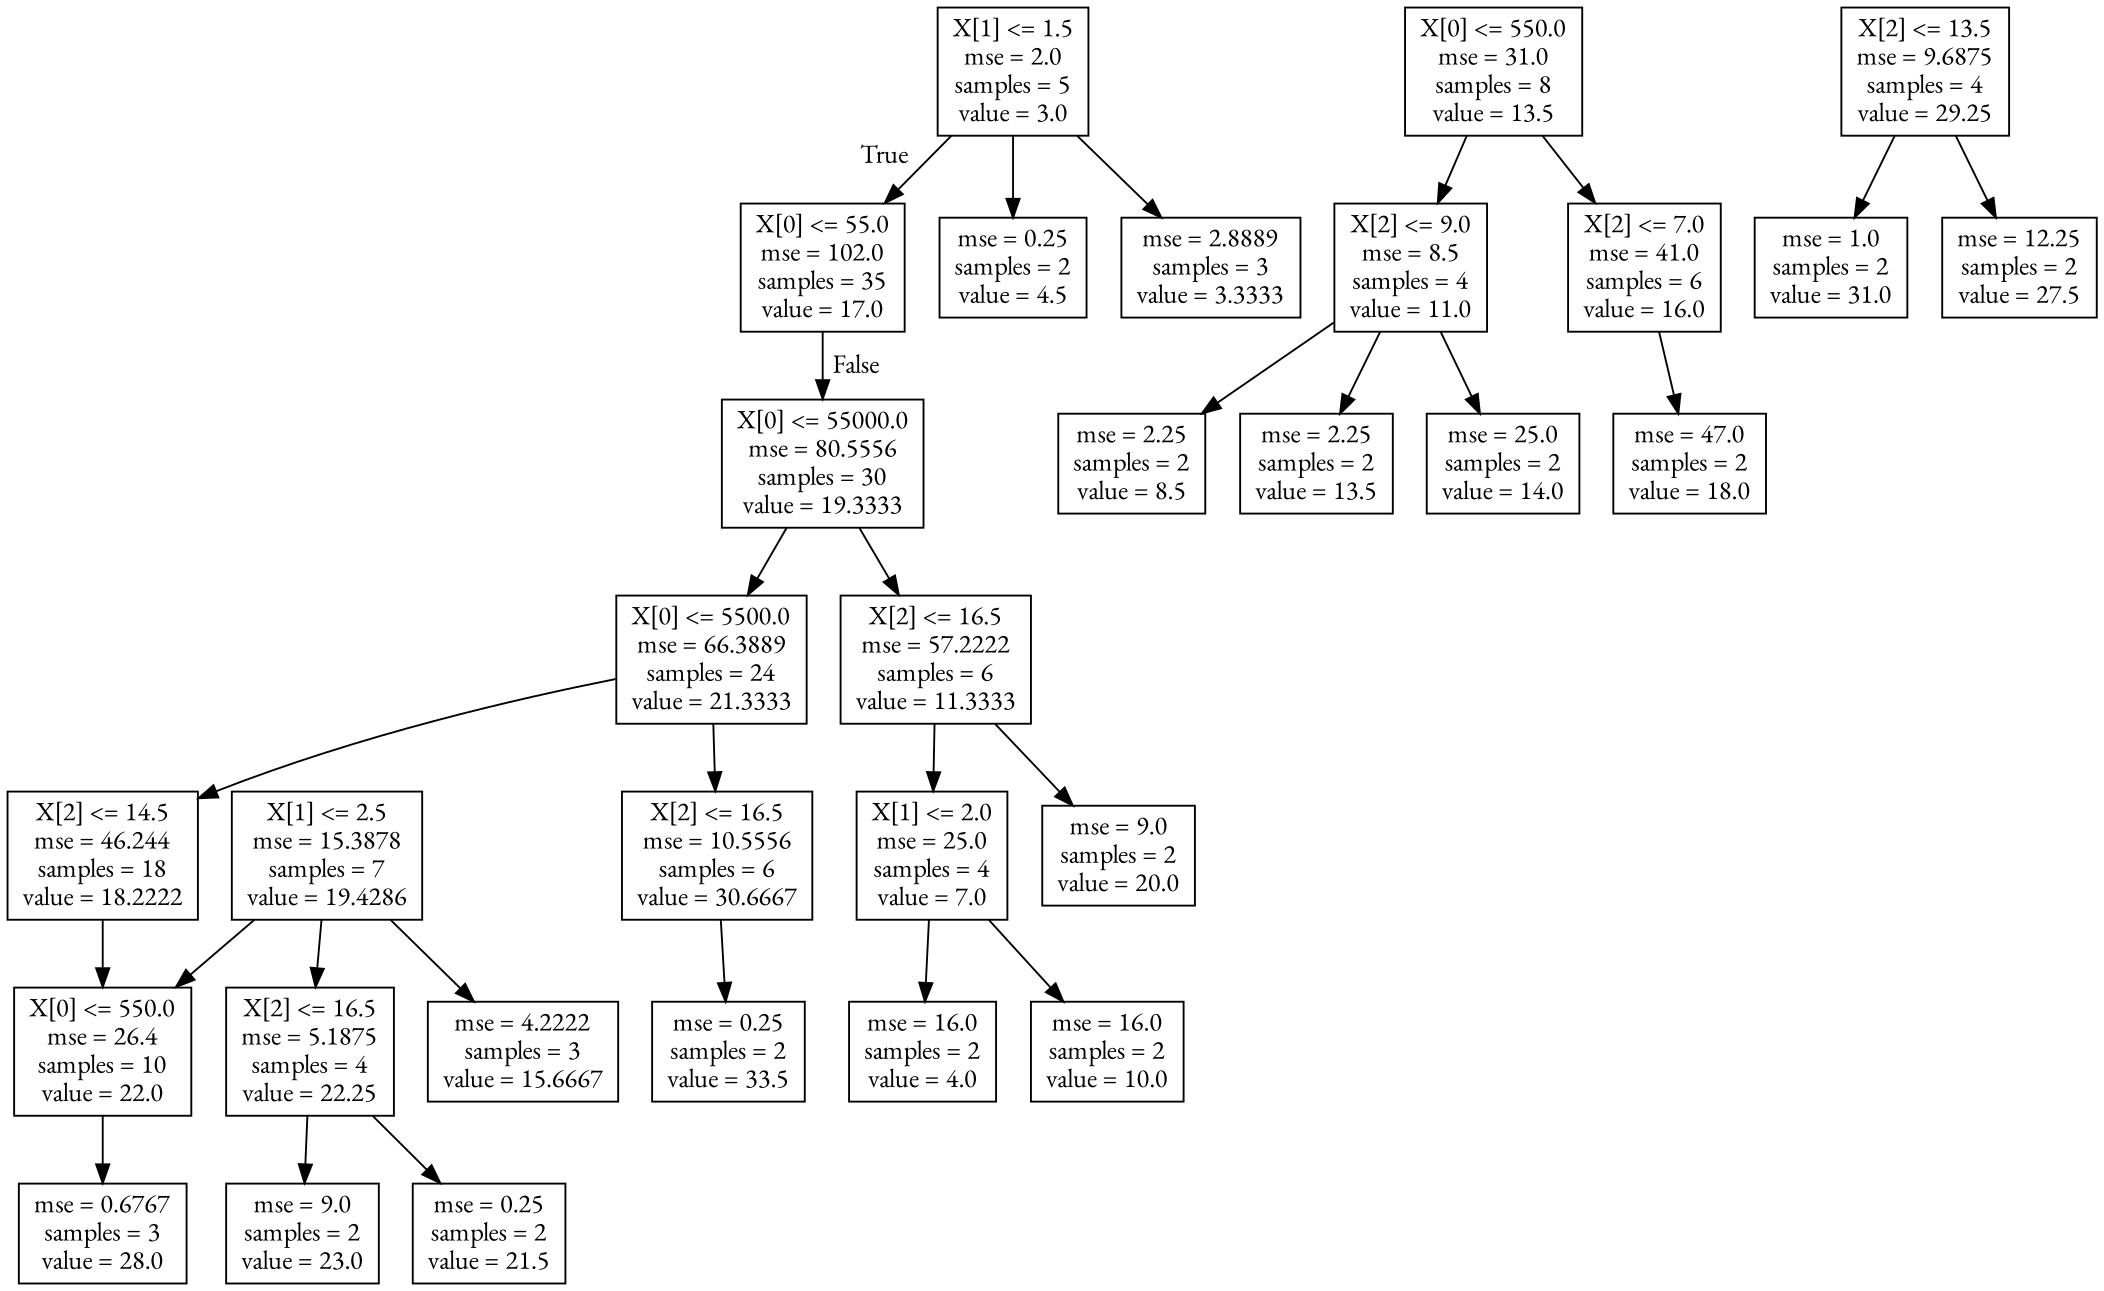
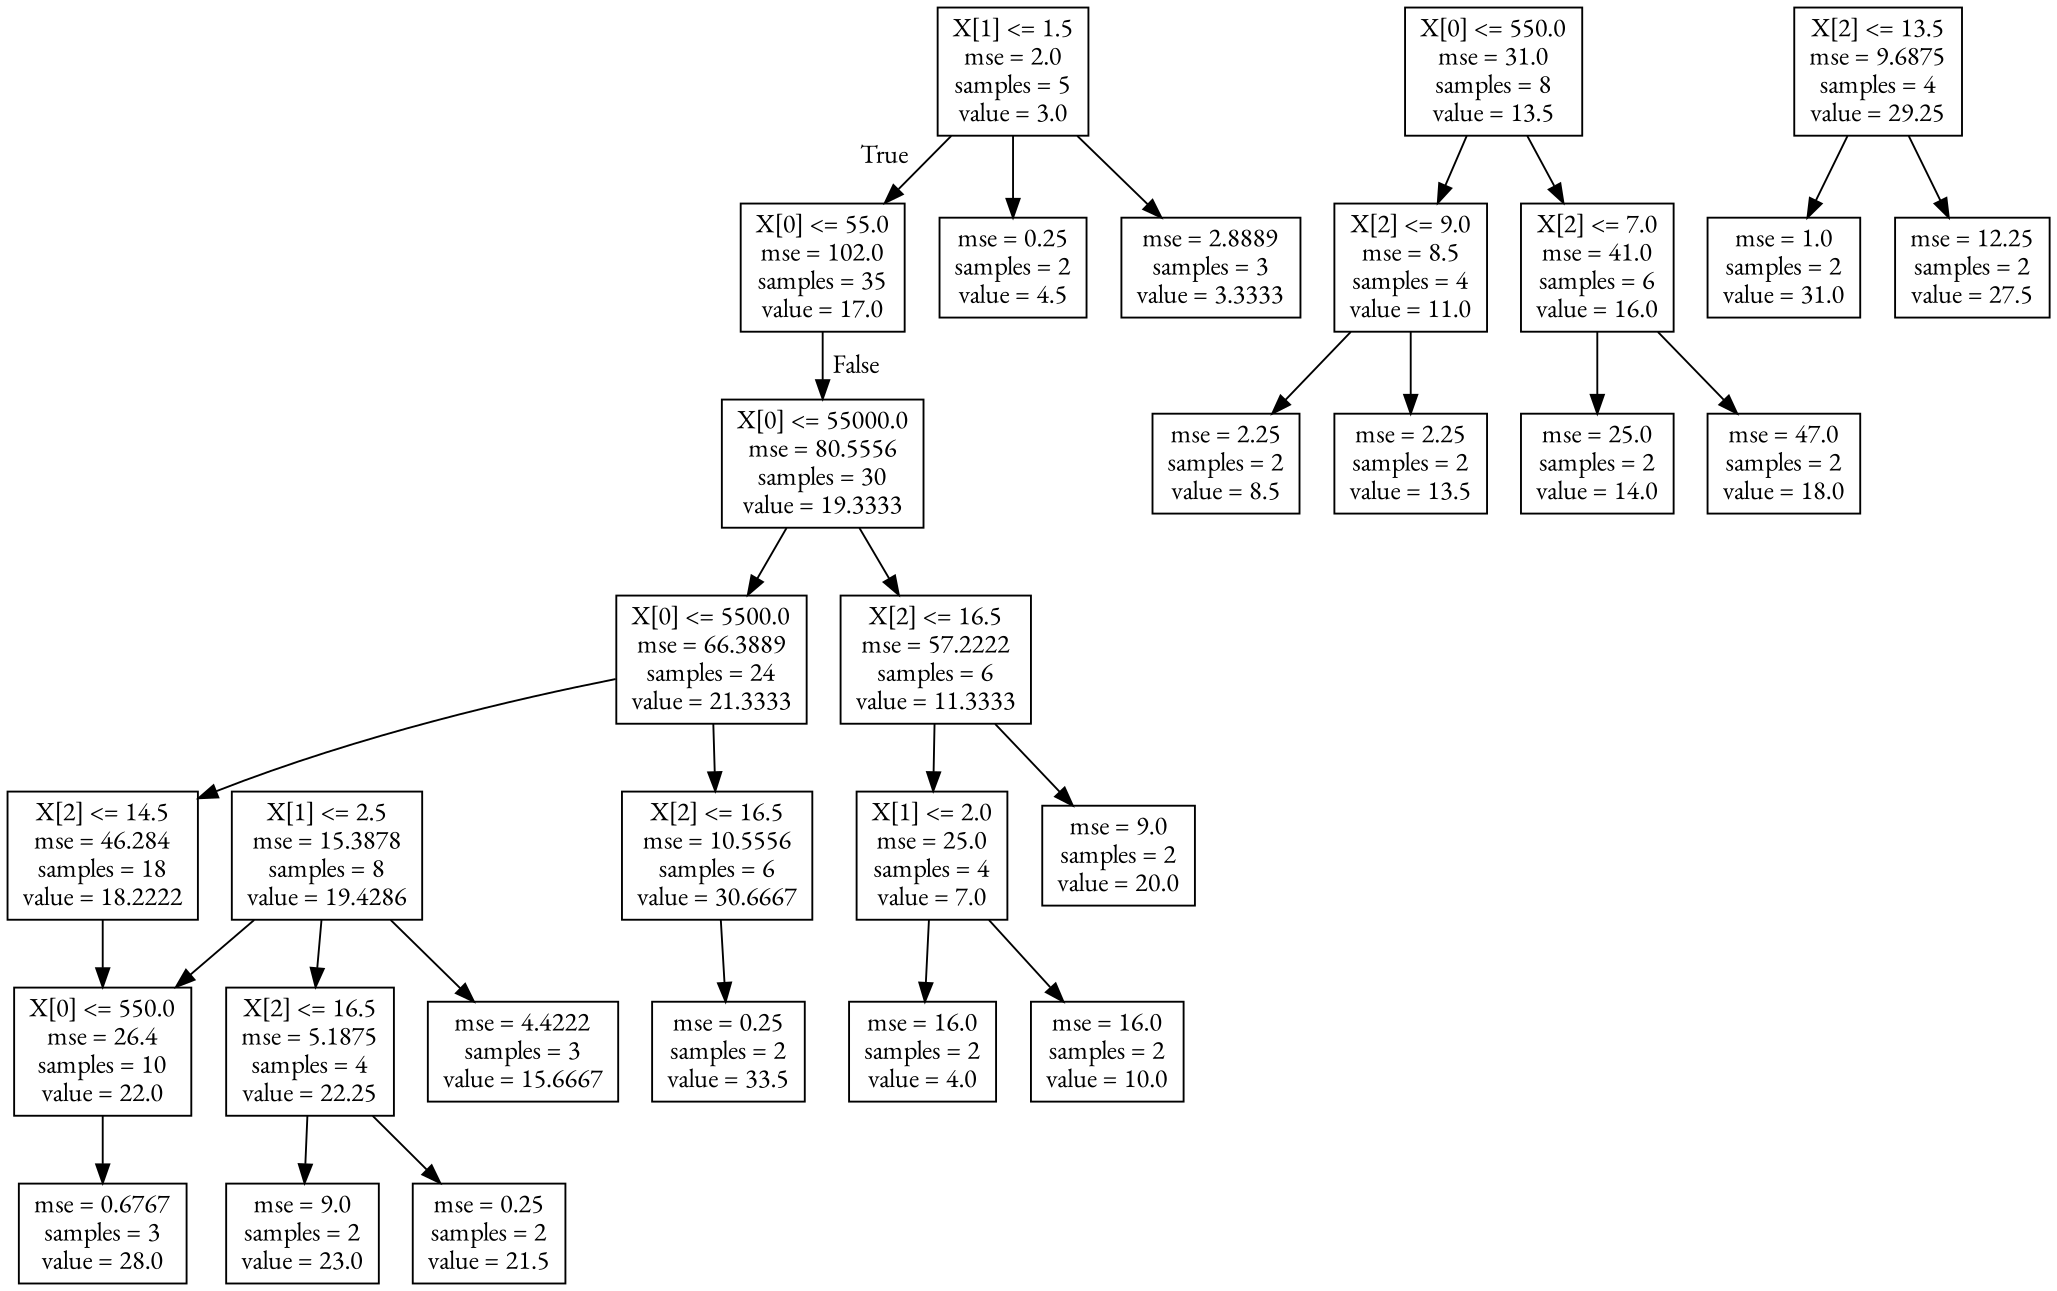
(1456, 364) -> (1597, 363)
(103, 856) -> (103, 856)
(327, 856) -> (327, 856)
(523, 1052) -> (523, 1052)
